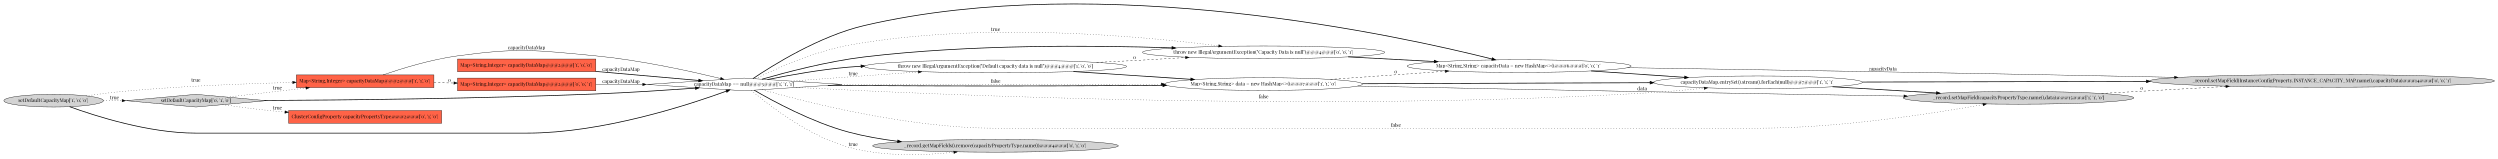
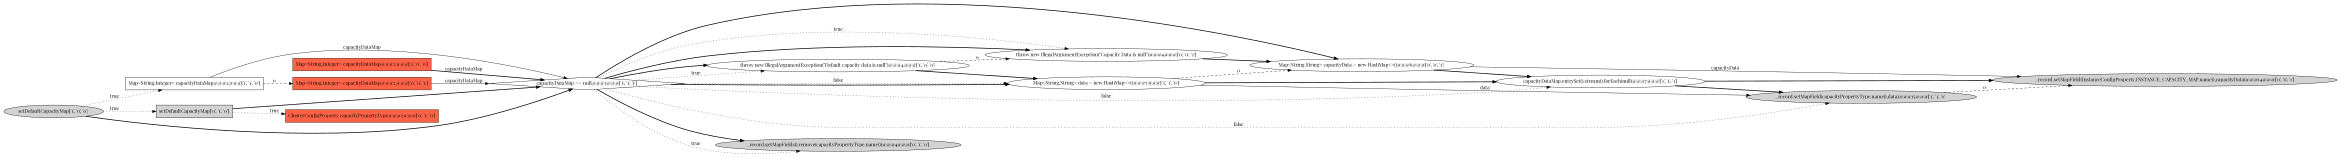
(365, 81) -> (194, 84)
(267, 93) -> none
(196, 101) -> (194, 111)
